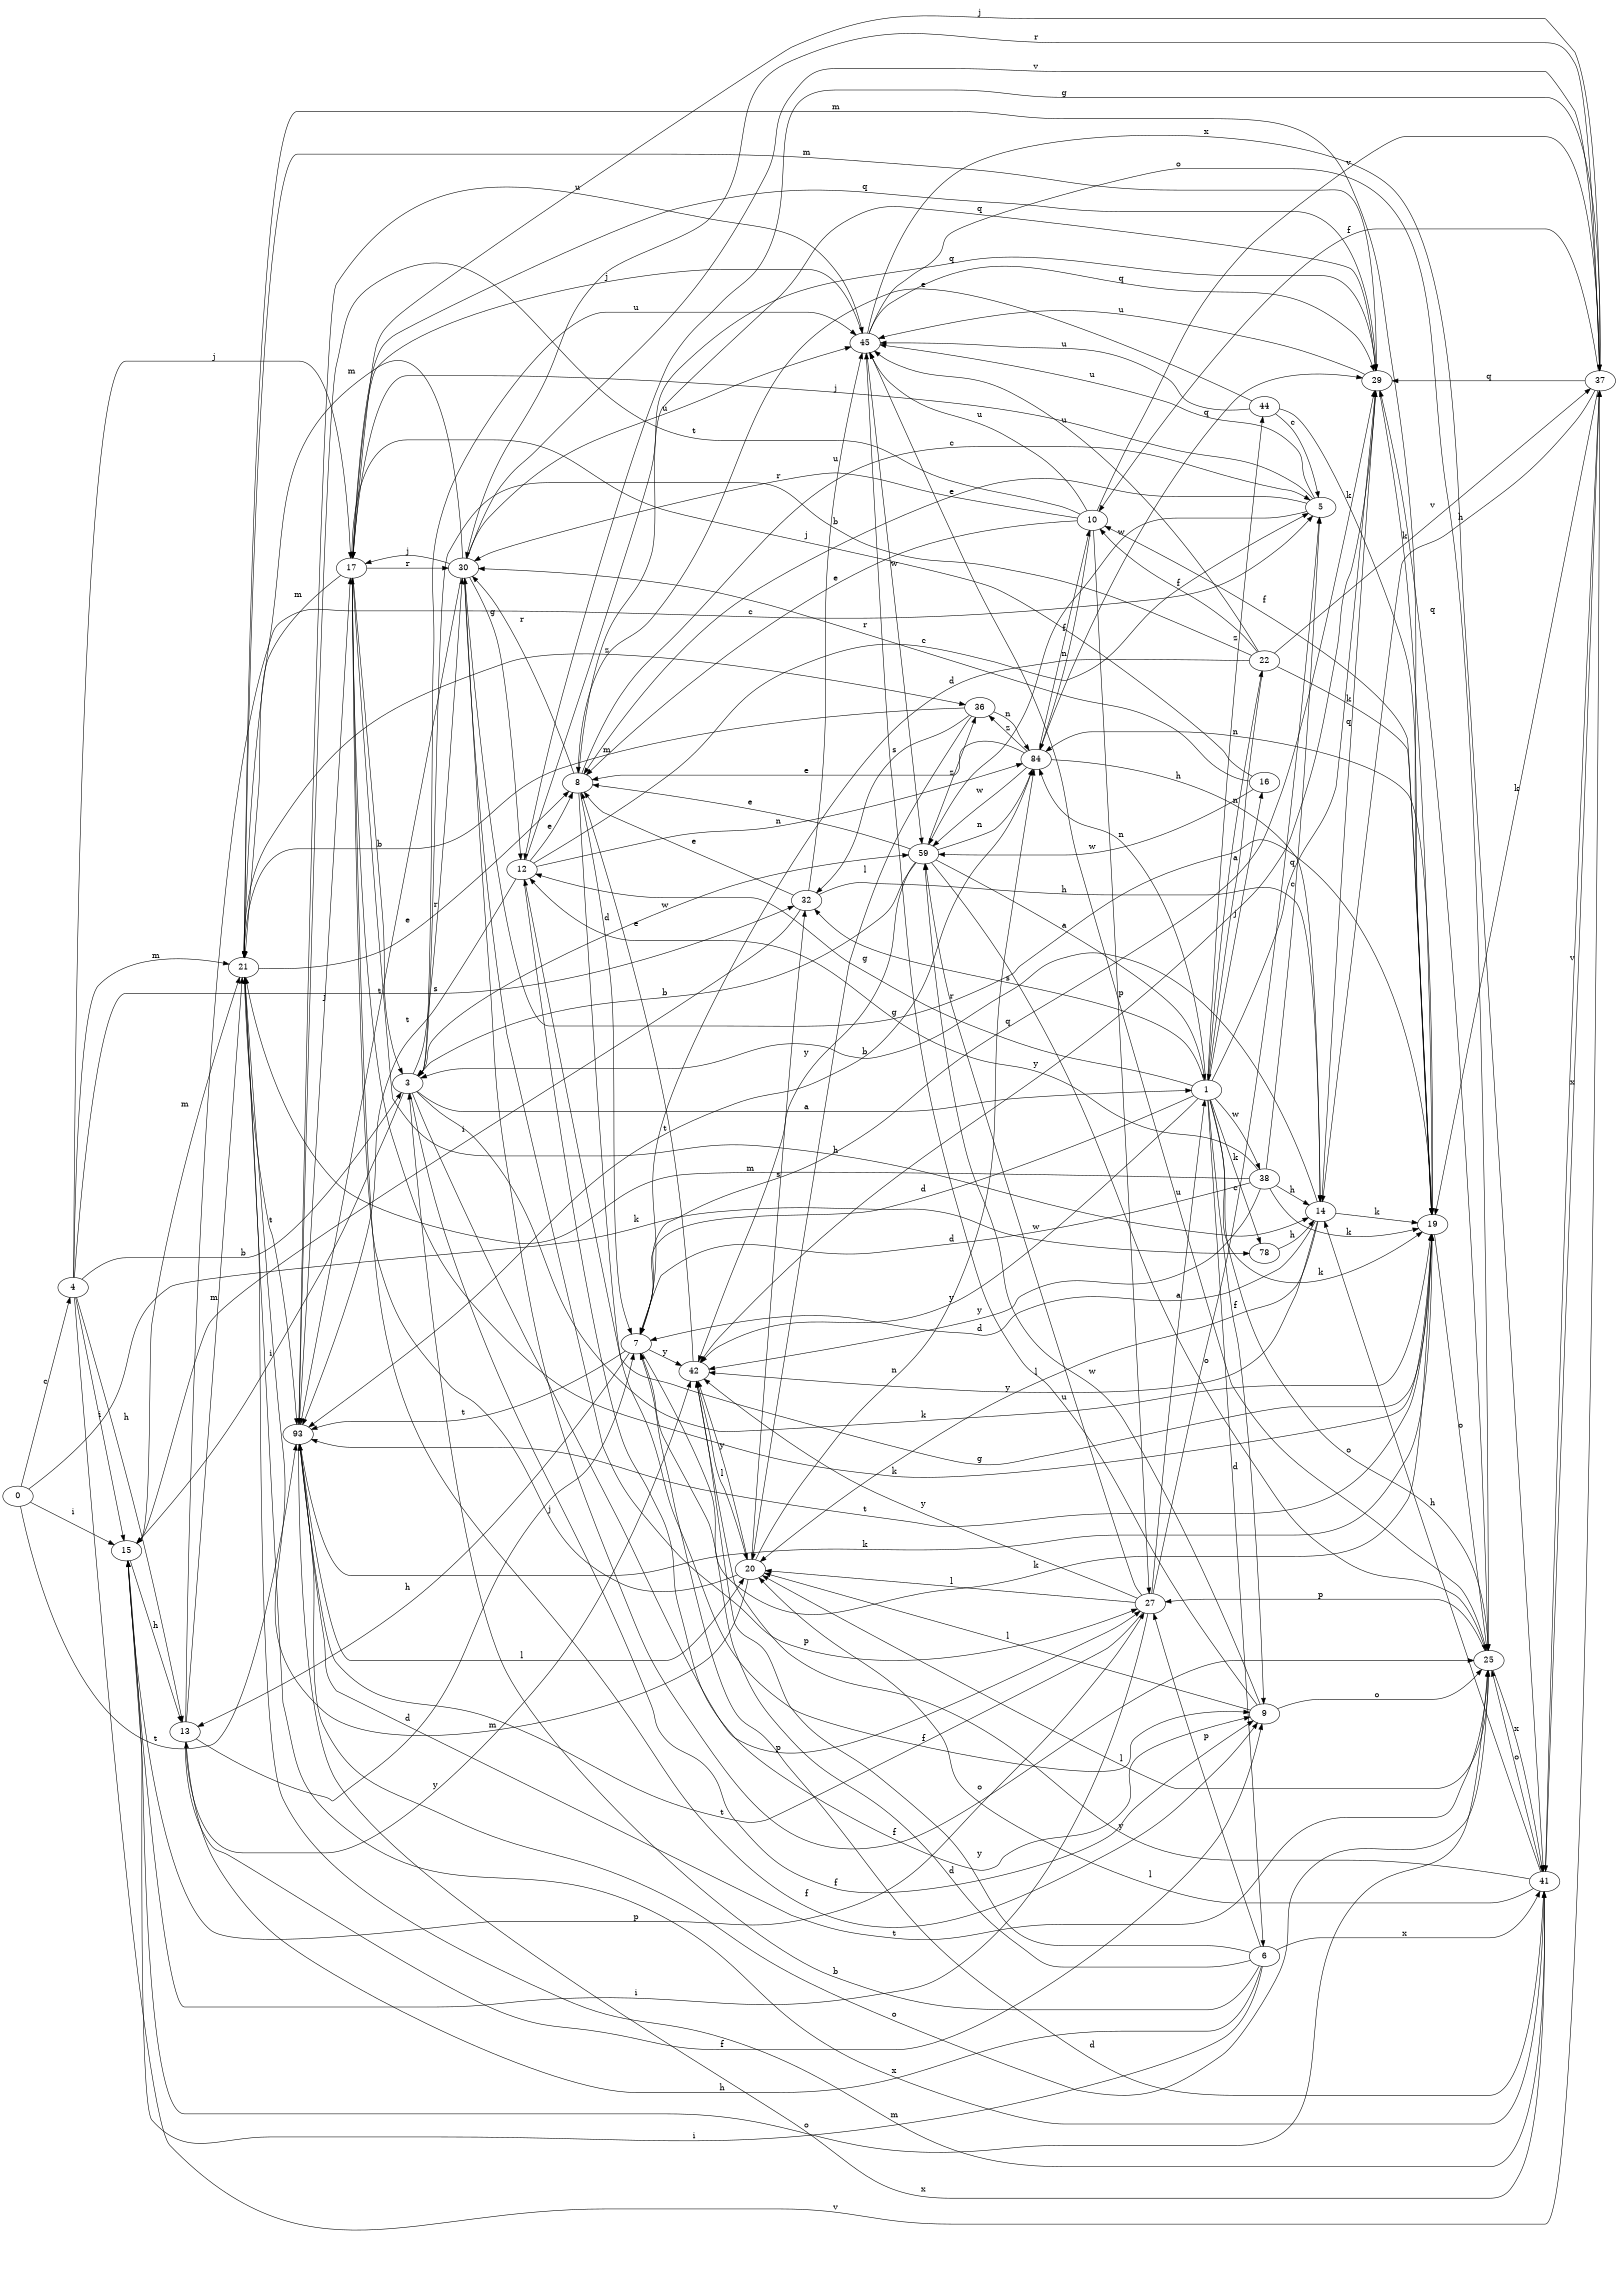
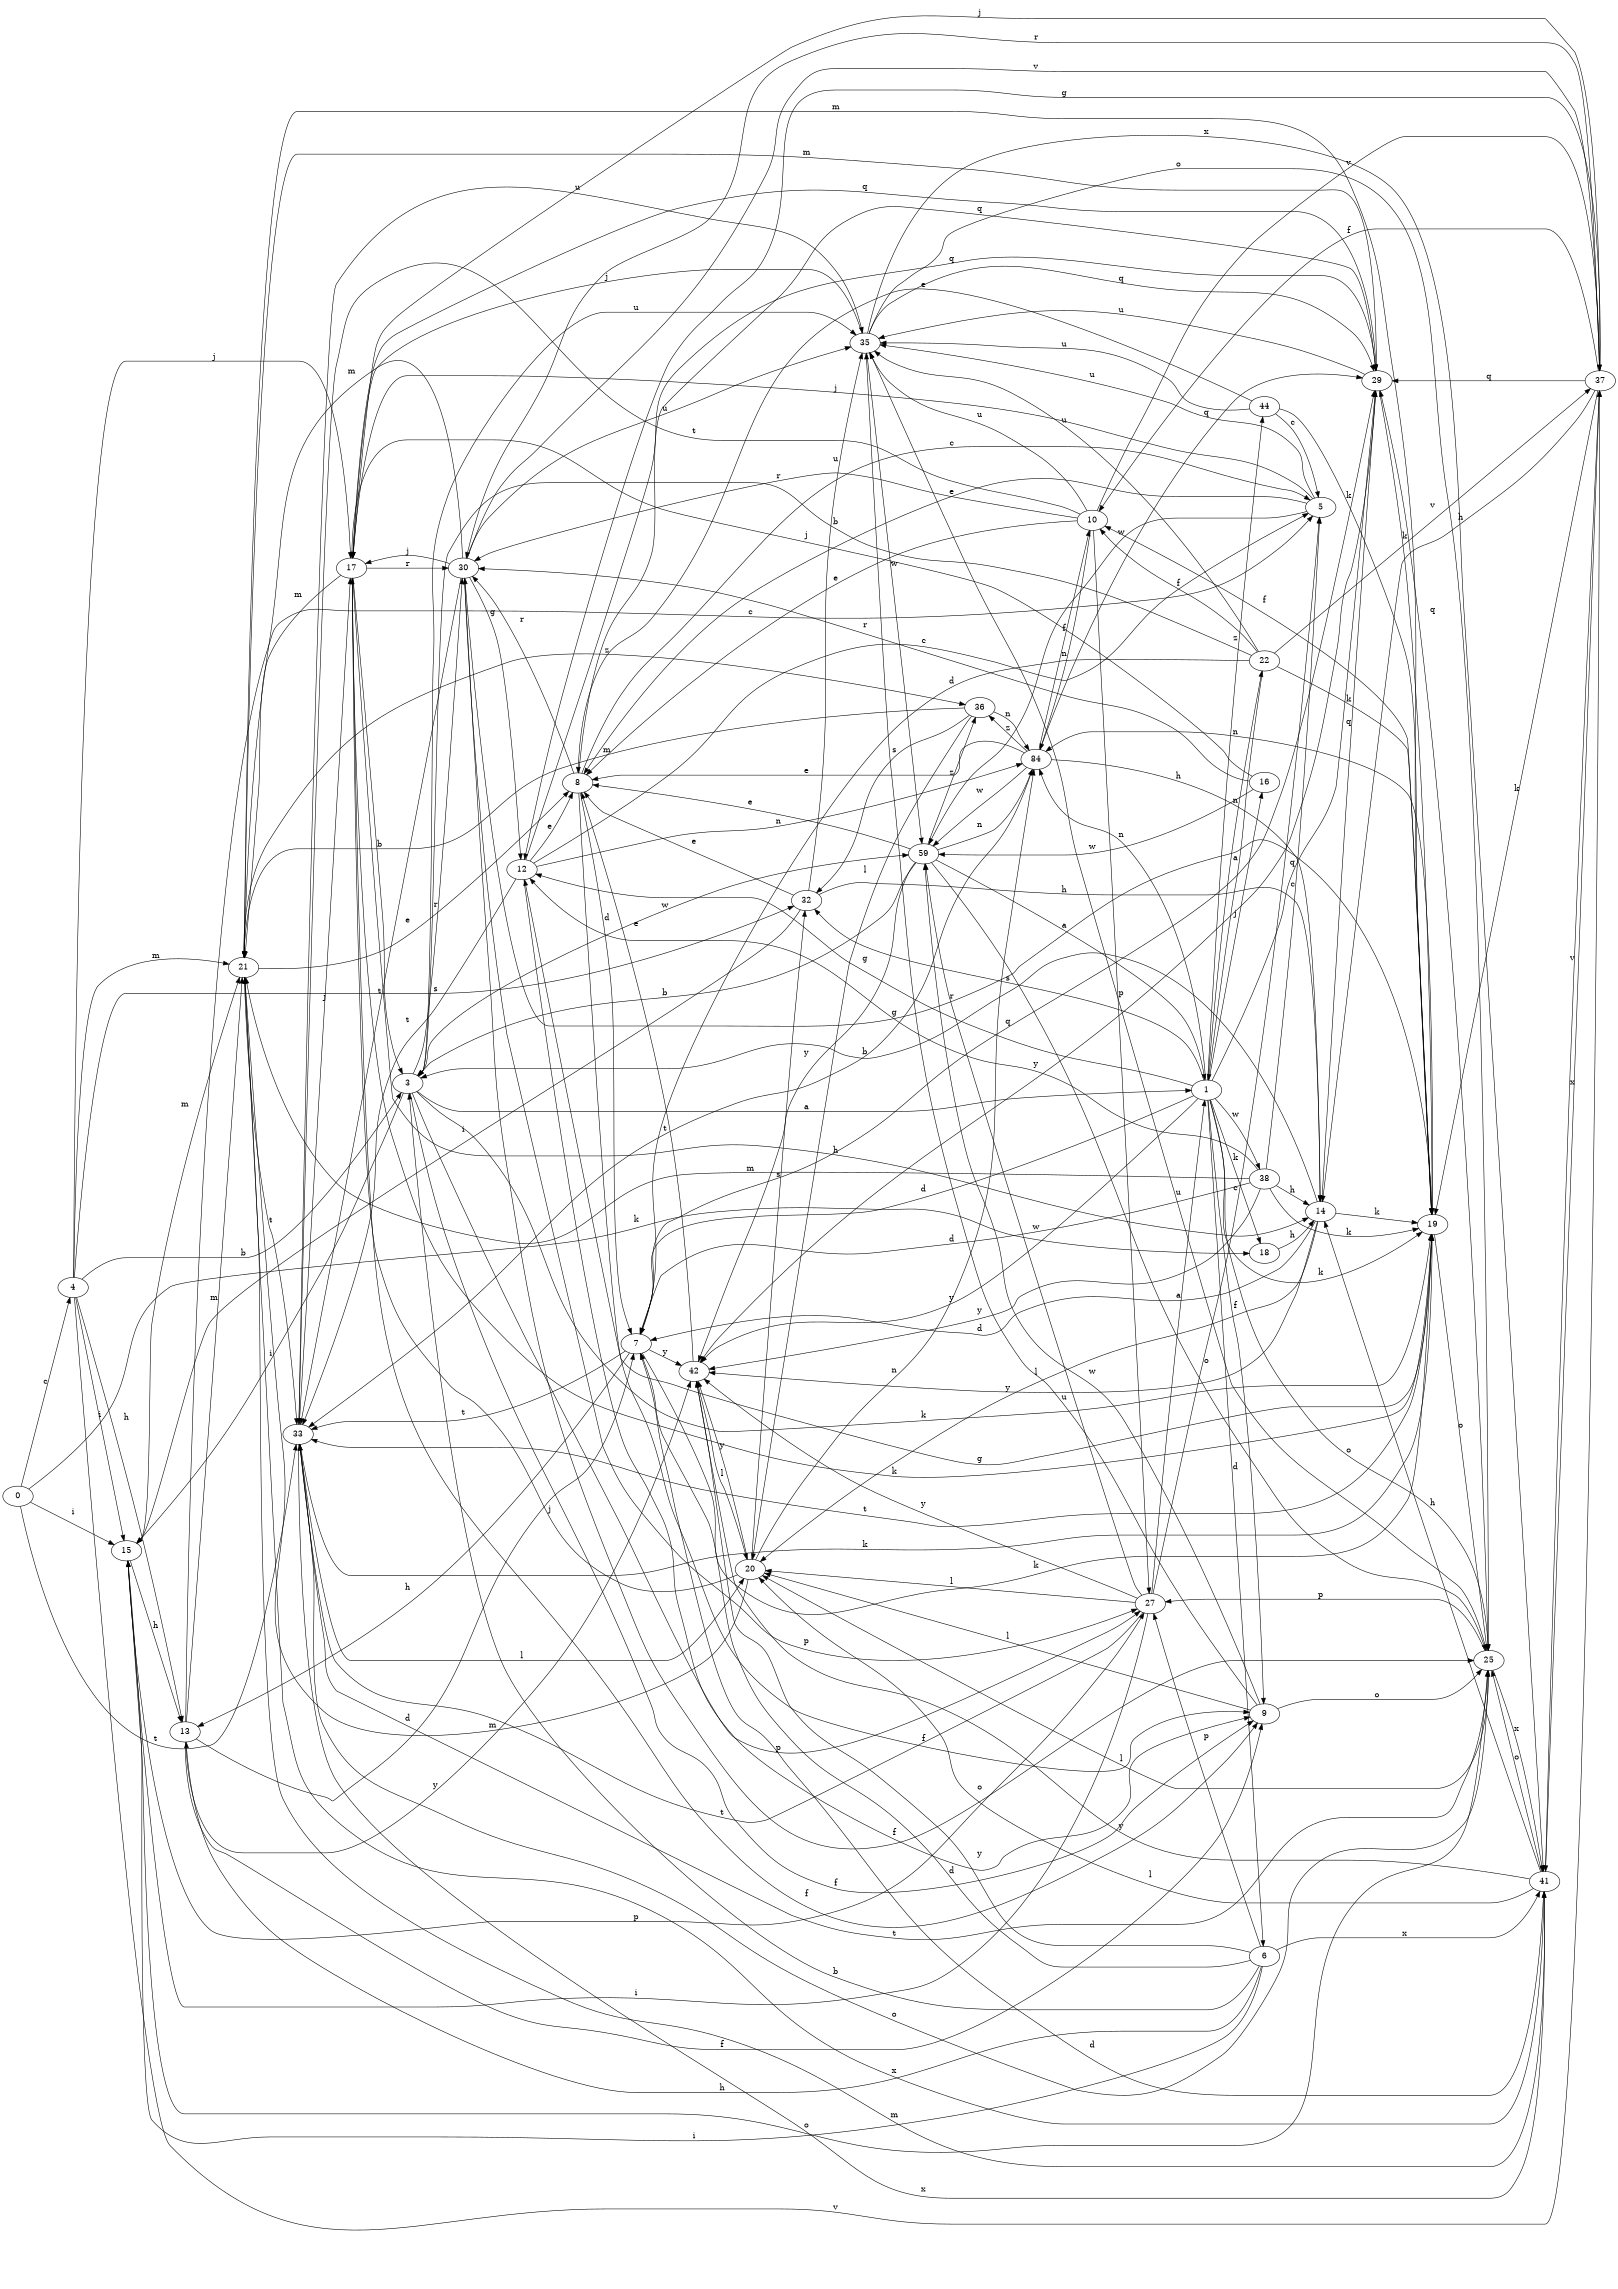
(865, 343) -> (865, 343)
(1264, 1253) -> (1264, 1253)
(298, 1434) -> (298, 1434)
